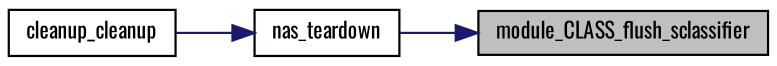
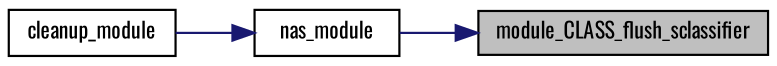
(92, 33) -> (92, 33)
(327, 33) -> (327, 33)
